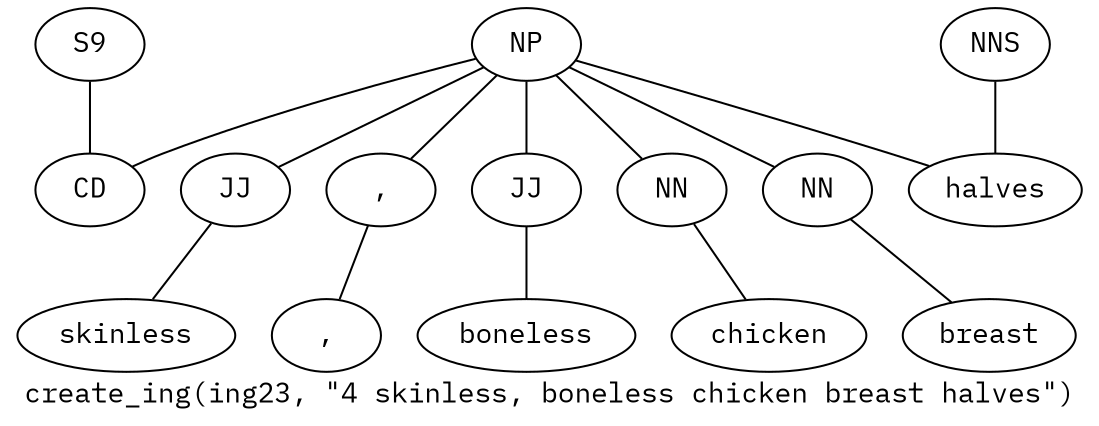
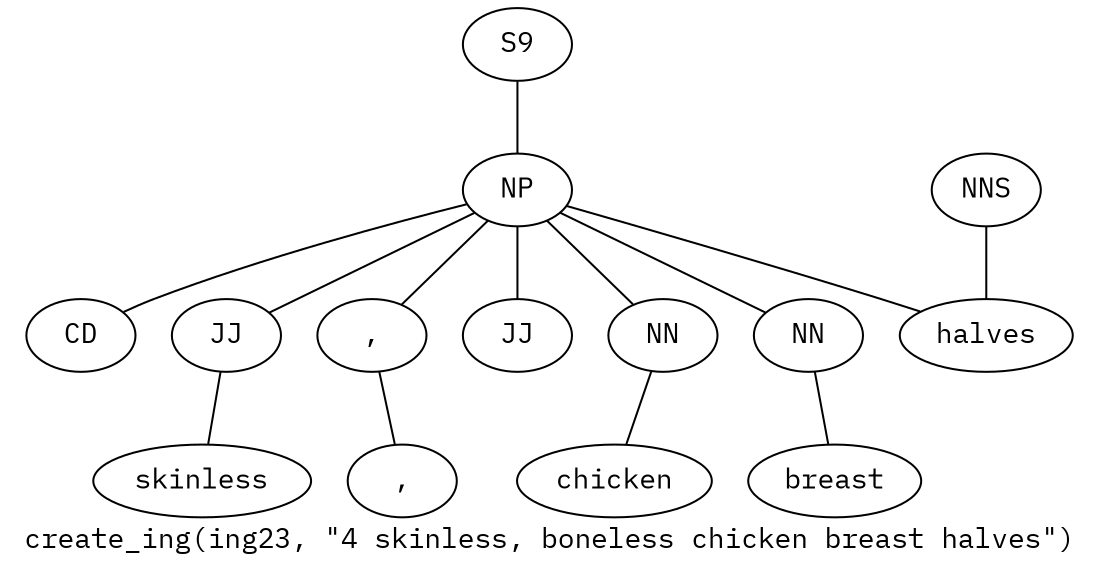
(90, 117) -> (517, 117)
(526, 335) -> none
